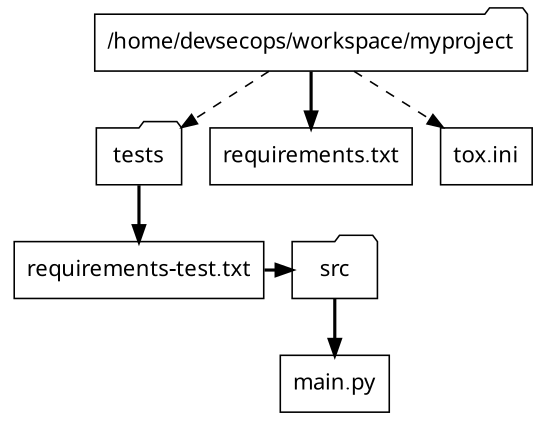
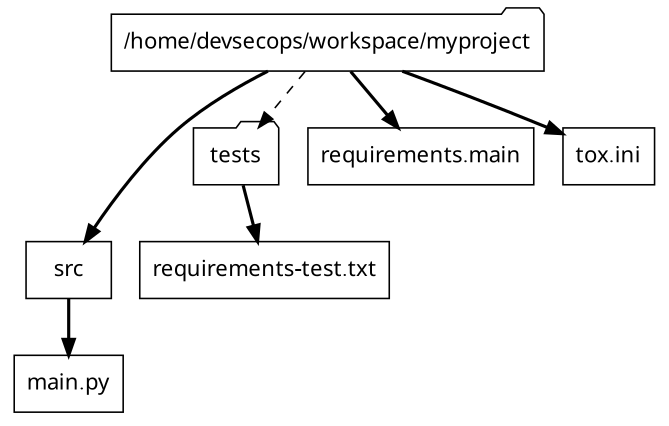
(392, 95) -> (475, 99)
(311, 156) -> (421, 156)
(270, 270) -> (169, 137)
(335, 270) -> (69, 270)
